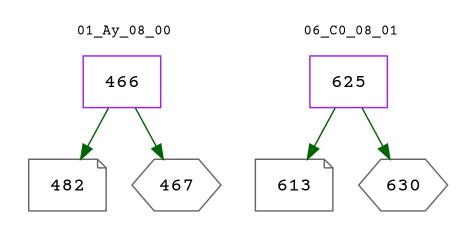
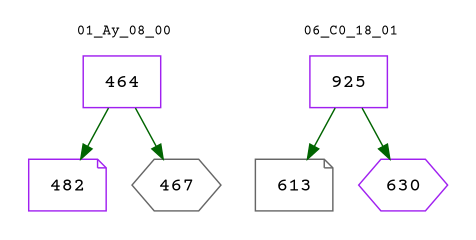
(352, 31) -> (352, 31)
(122, 82) -> (122, 82)
(349, 82) -> (349, 82)
(67, 185) -> (67, 185)
(403, 185) -> (403, 185)
